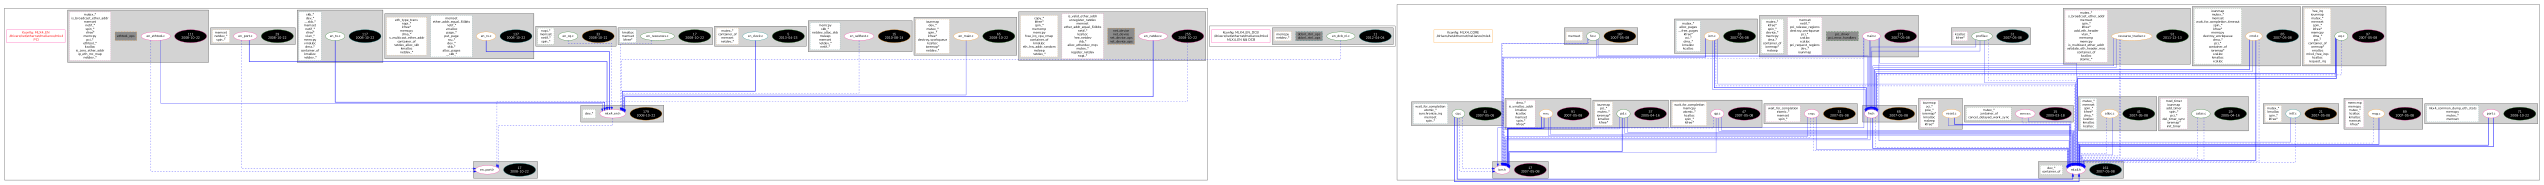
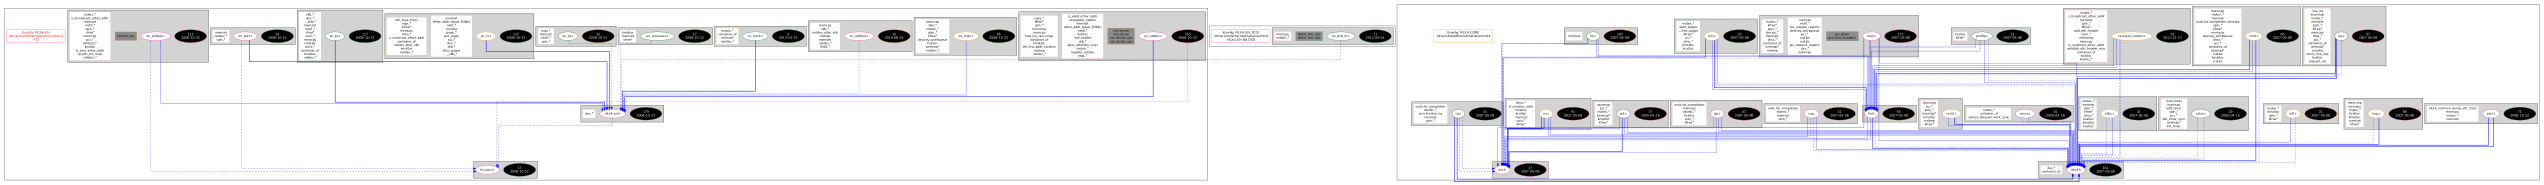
(2293, 114) -> (2293, 114)
